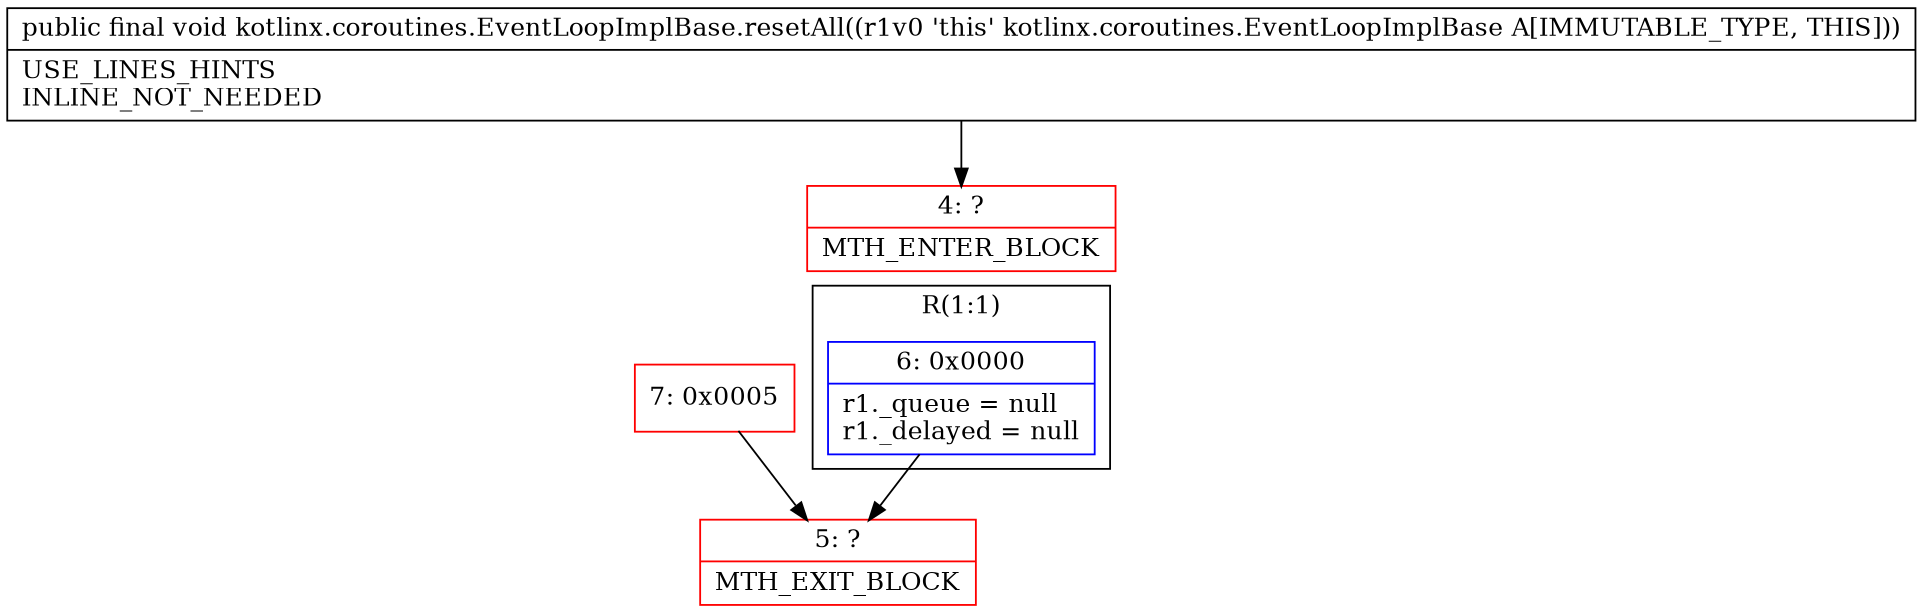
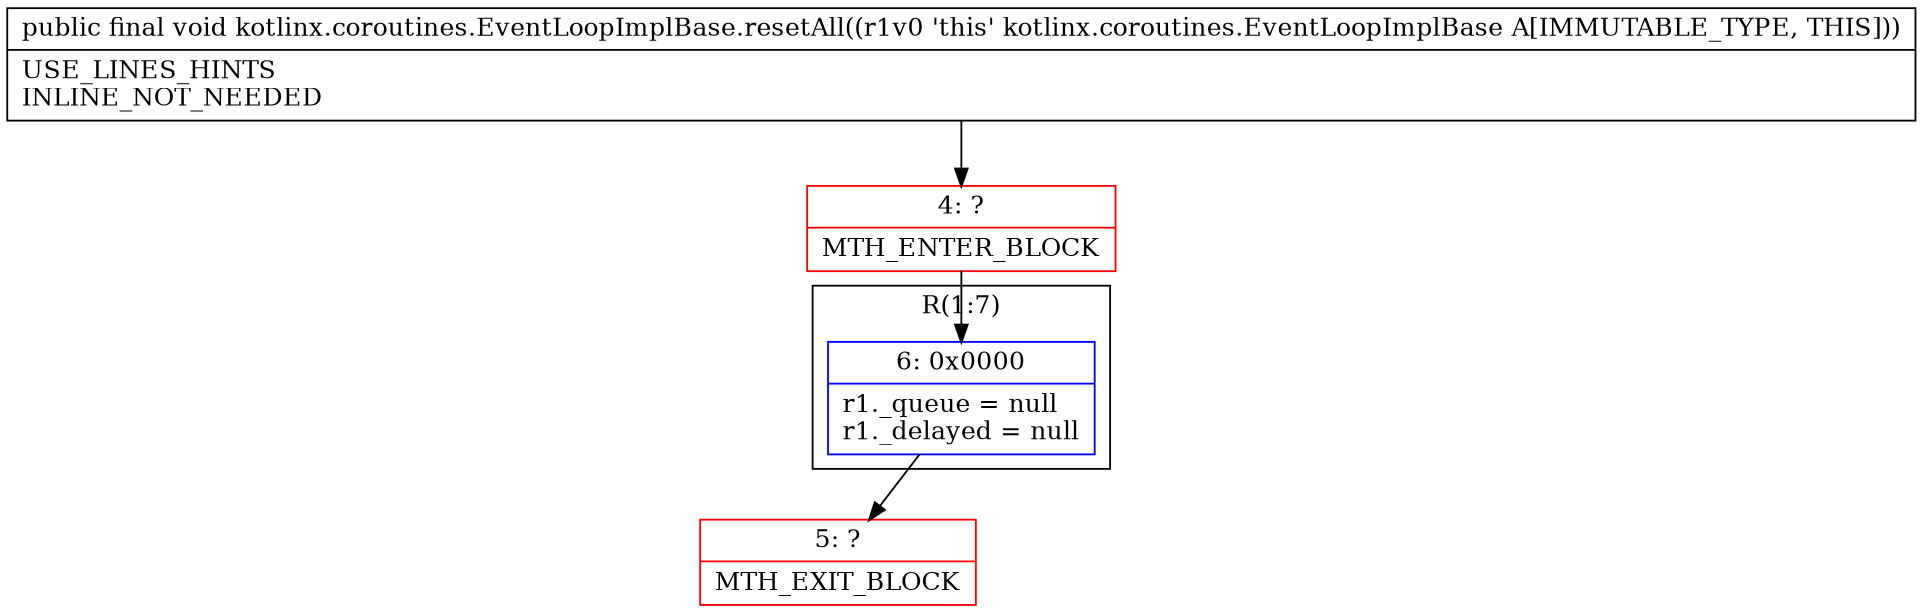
none -> (961, 297)
(961, 307) -> (961, 307)
(715, 398) -> none
